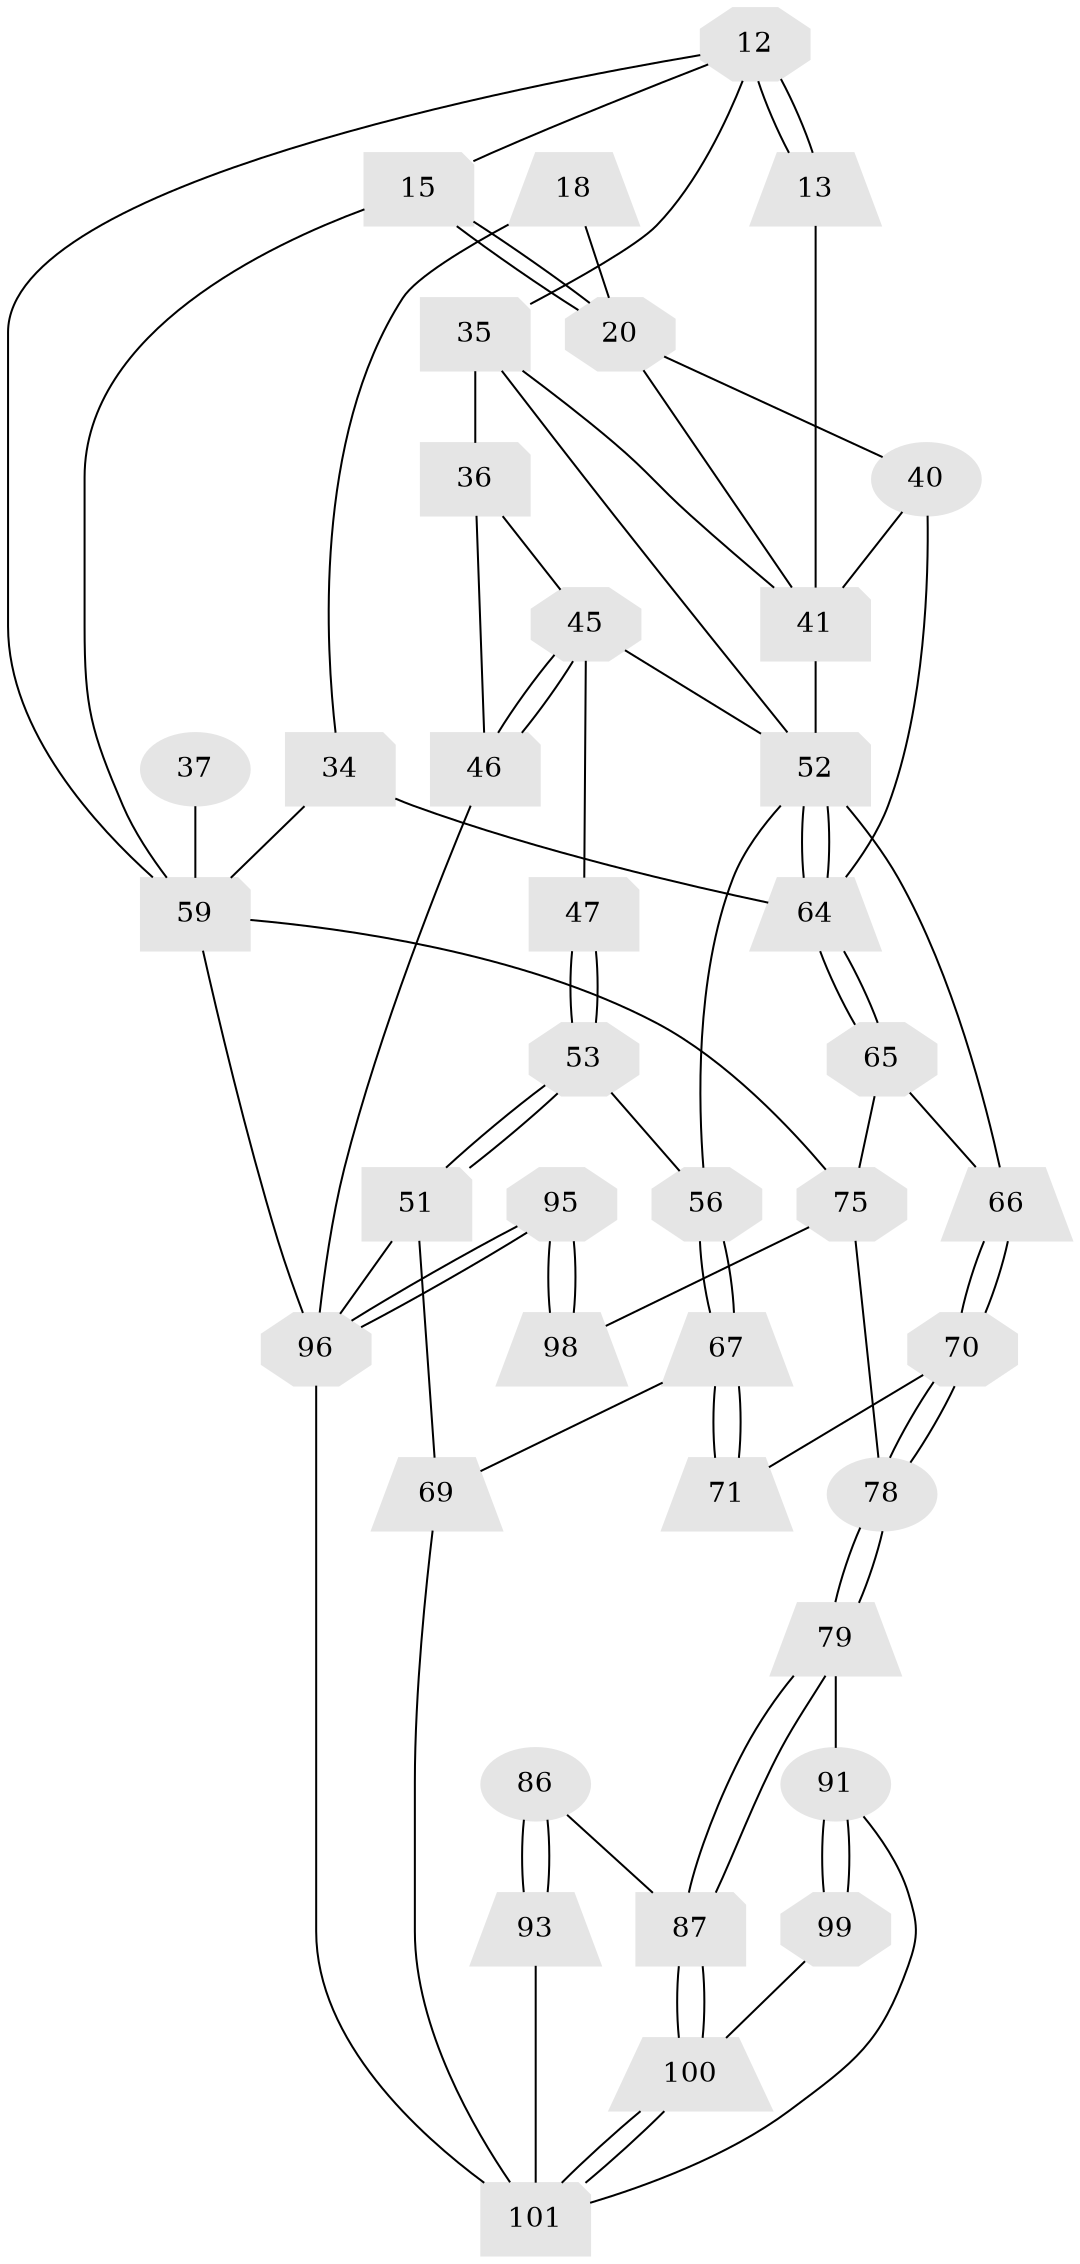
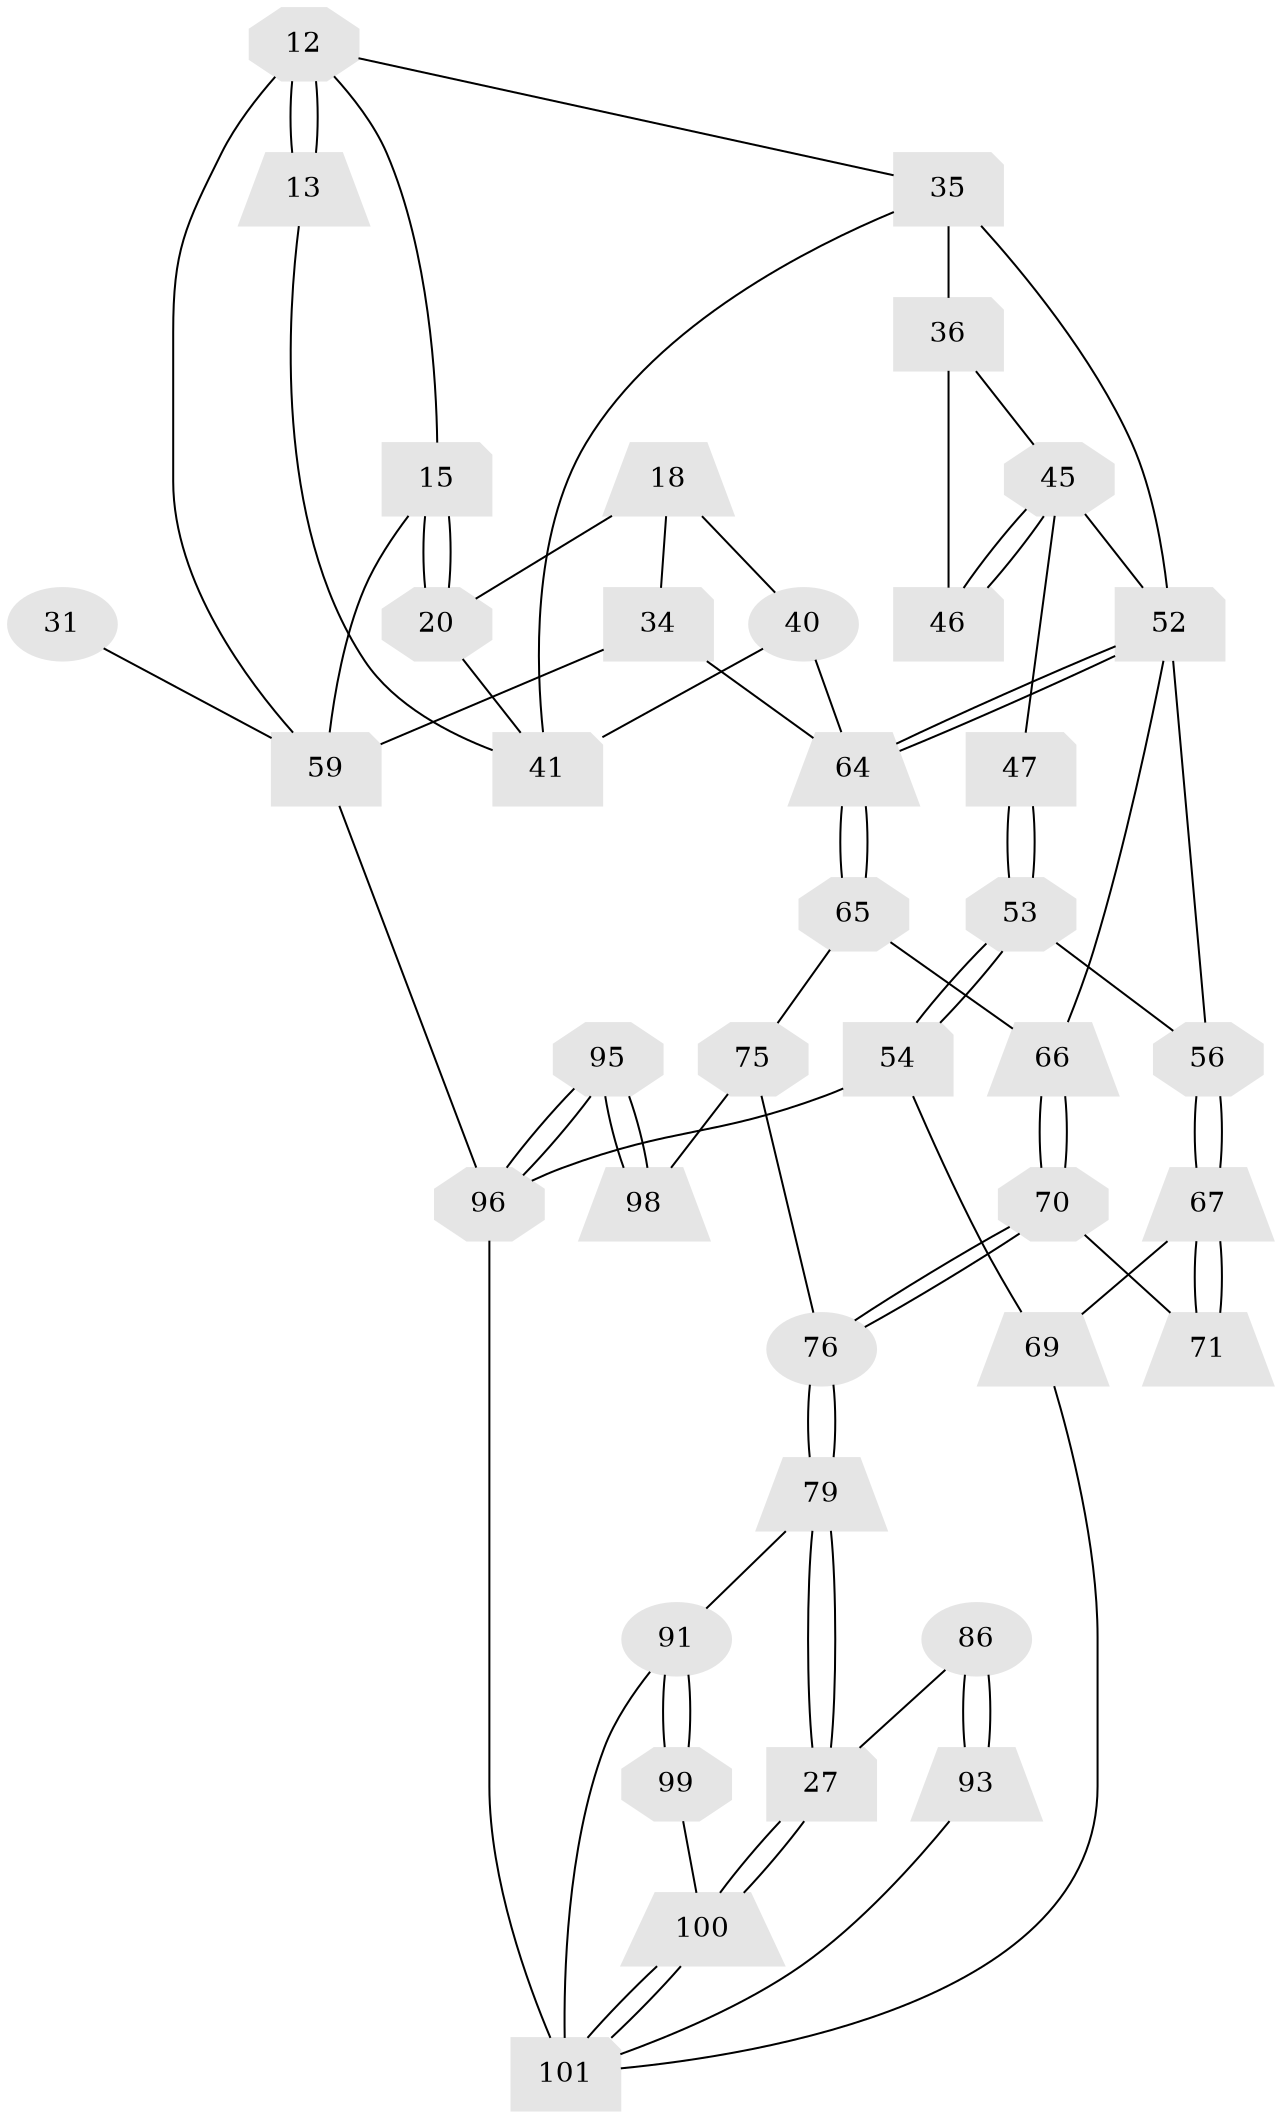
(773, 407) -> (739, 554)
(816, 697) -> none
(195, 769) -> (62, 624)
(551, 979) -> none
(378, 1054) -> none
(417, 1204) -> (898, 1059)
(882, 1494) -> (822, 1349)
(691, 1929) -> (822, 1784)
